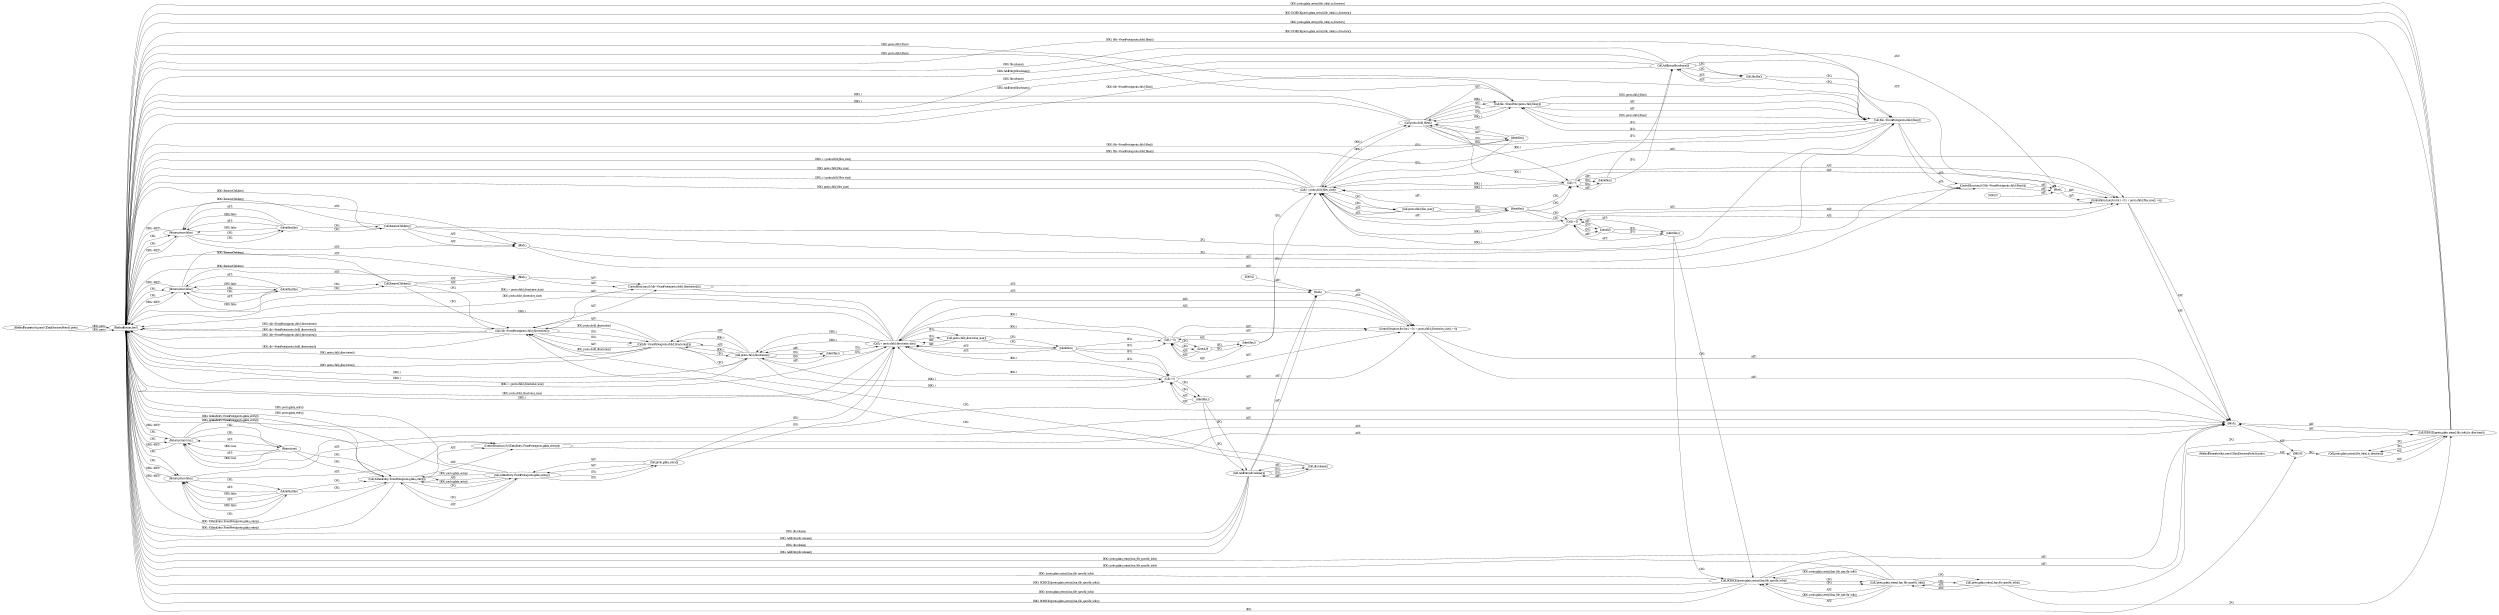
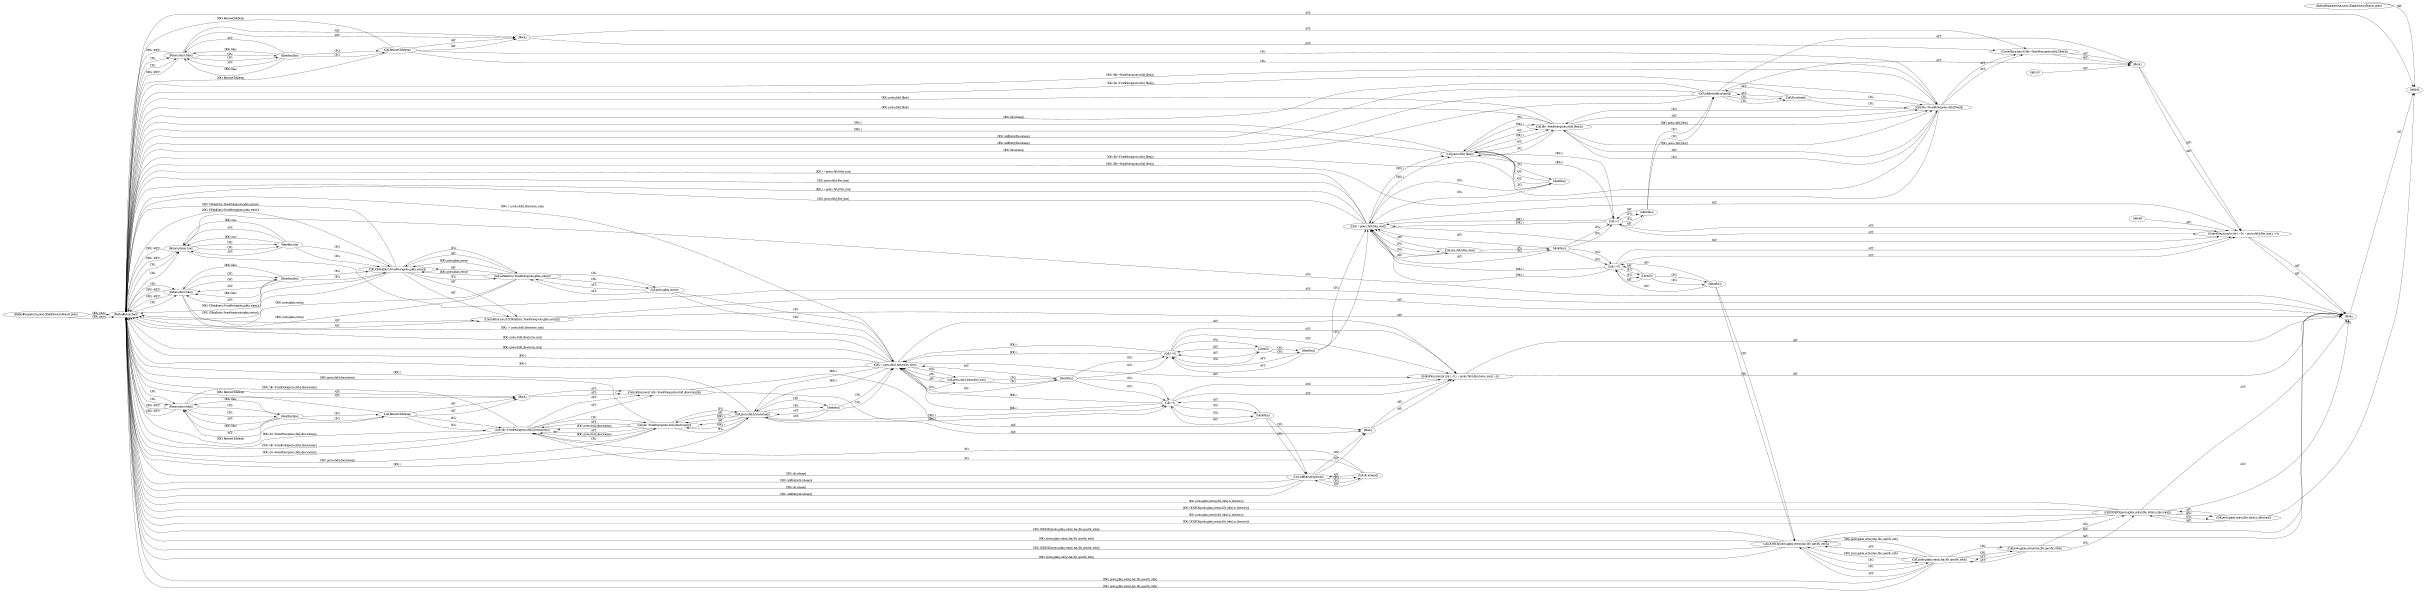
(1754, 77) -> (1796, 98)
(1418, 209) -> (1460, 251)
none -> (2138, 219)
(1249, 277) -> none
(181, 441) -> (181, 249)
(289, 449) -> (290, 245)
(2311, 454) -> (2392, 328)
(1249, 473) -> (1308, 477)
(1249, 610) -> (1308, 13)
